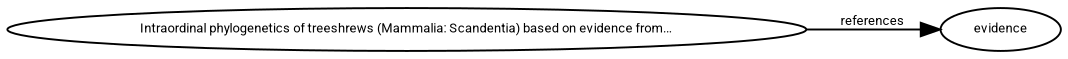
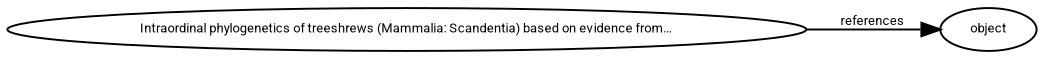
(1001, 29) -> (988, 29)
